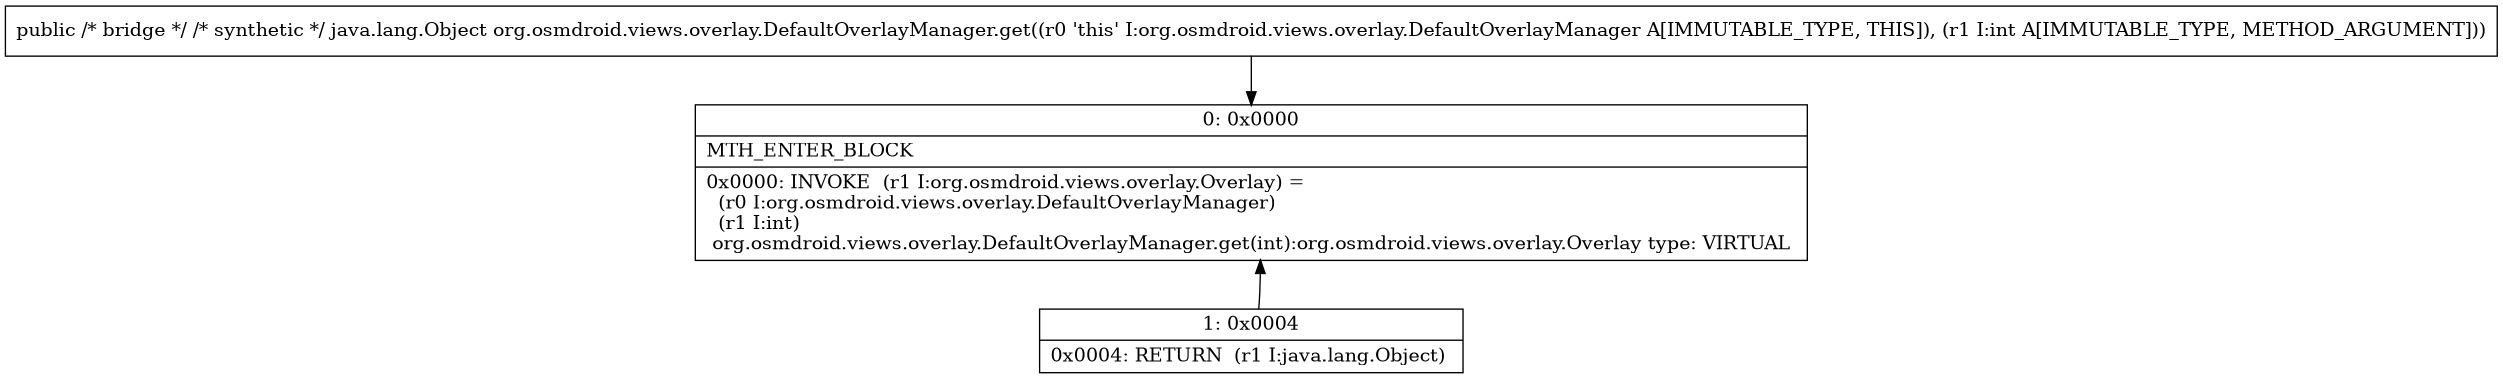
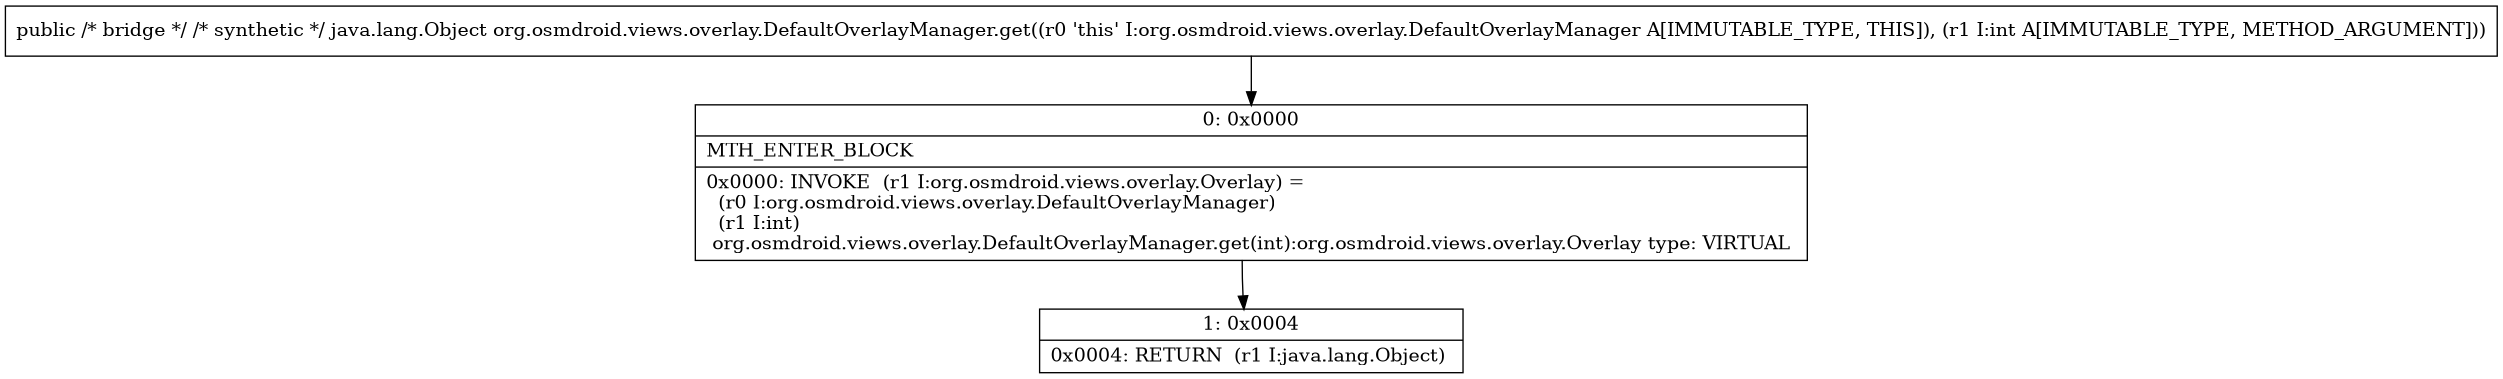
(1260, 292) -> (1242, 278)
